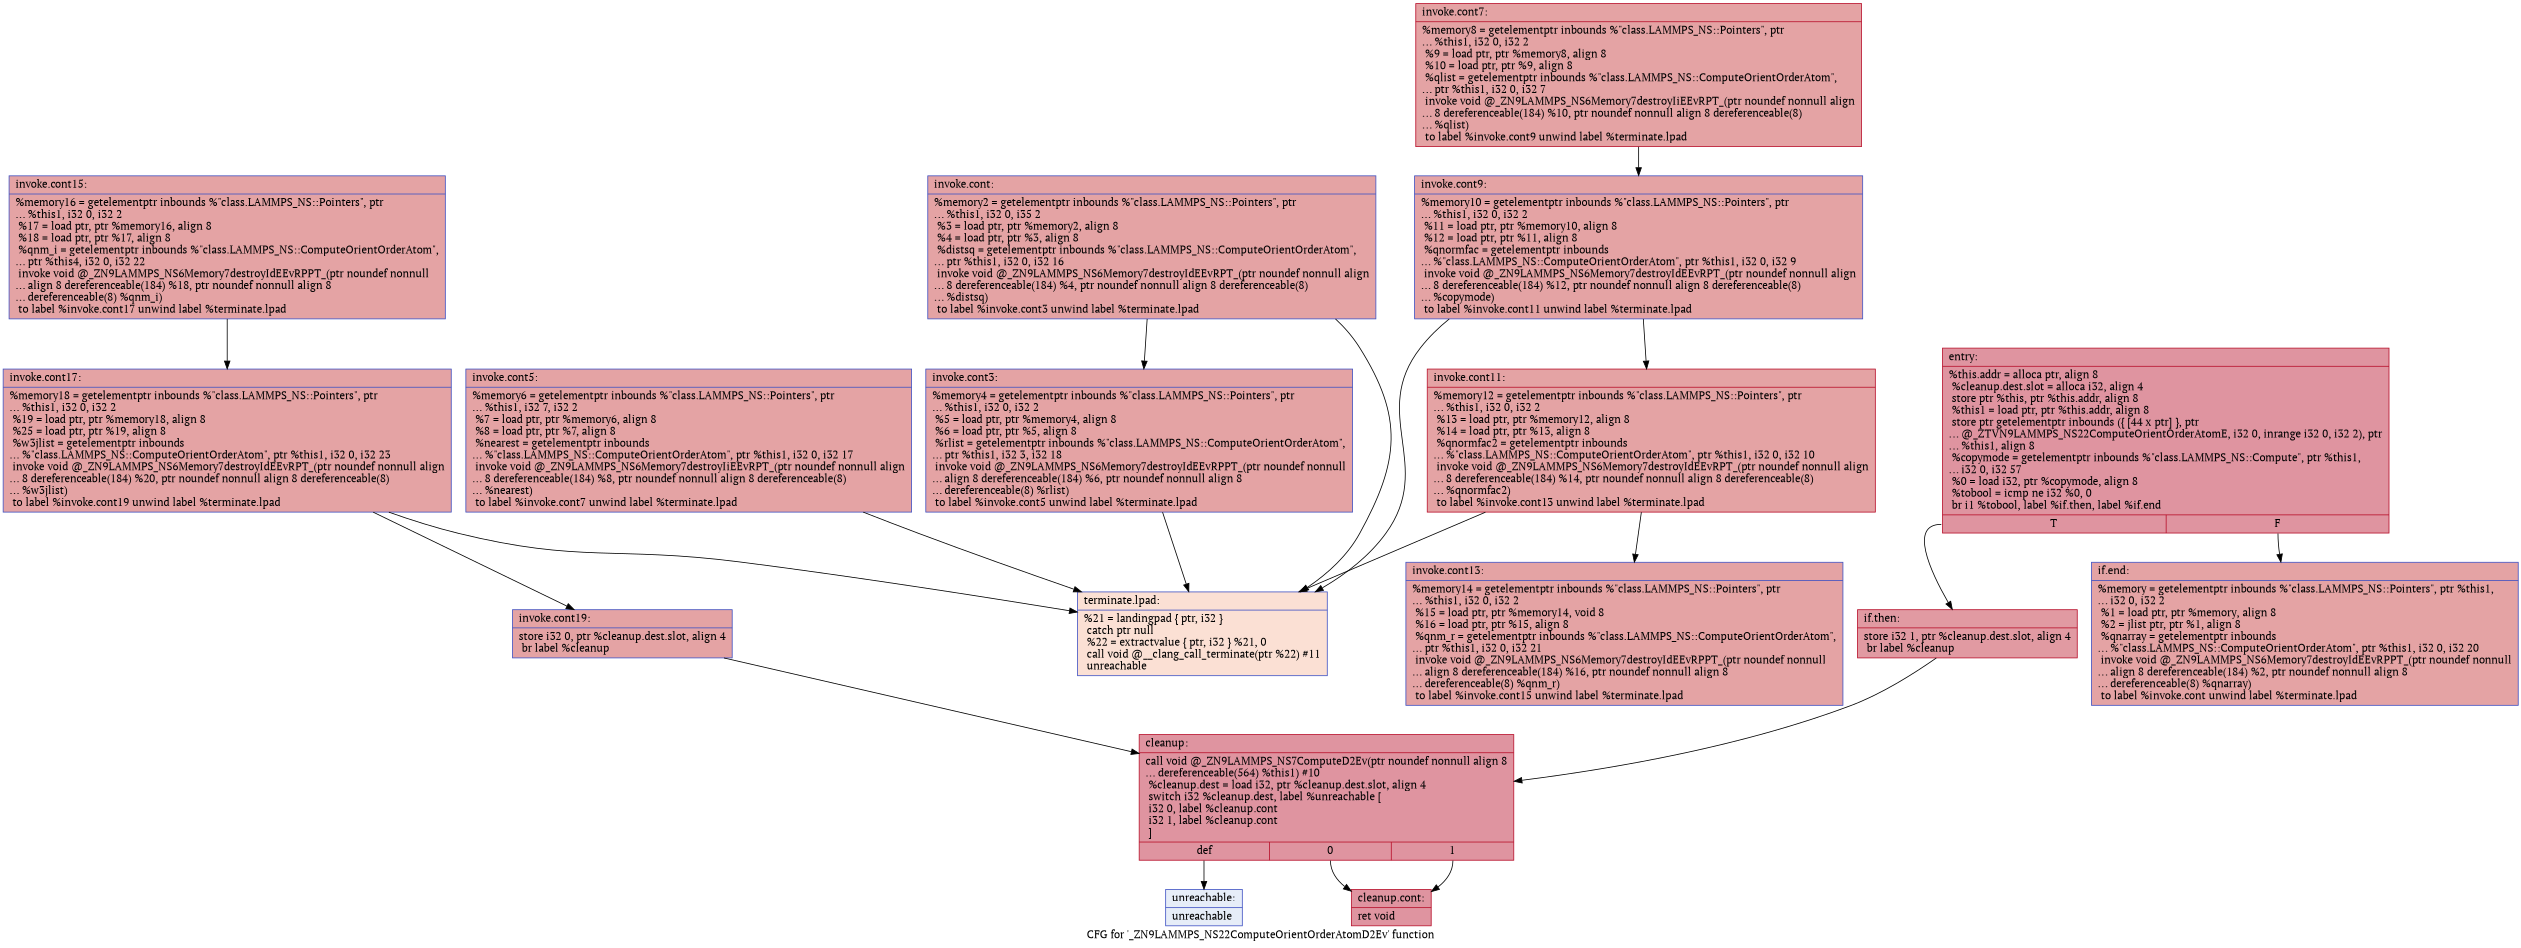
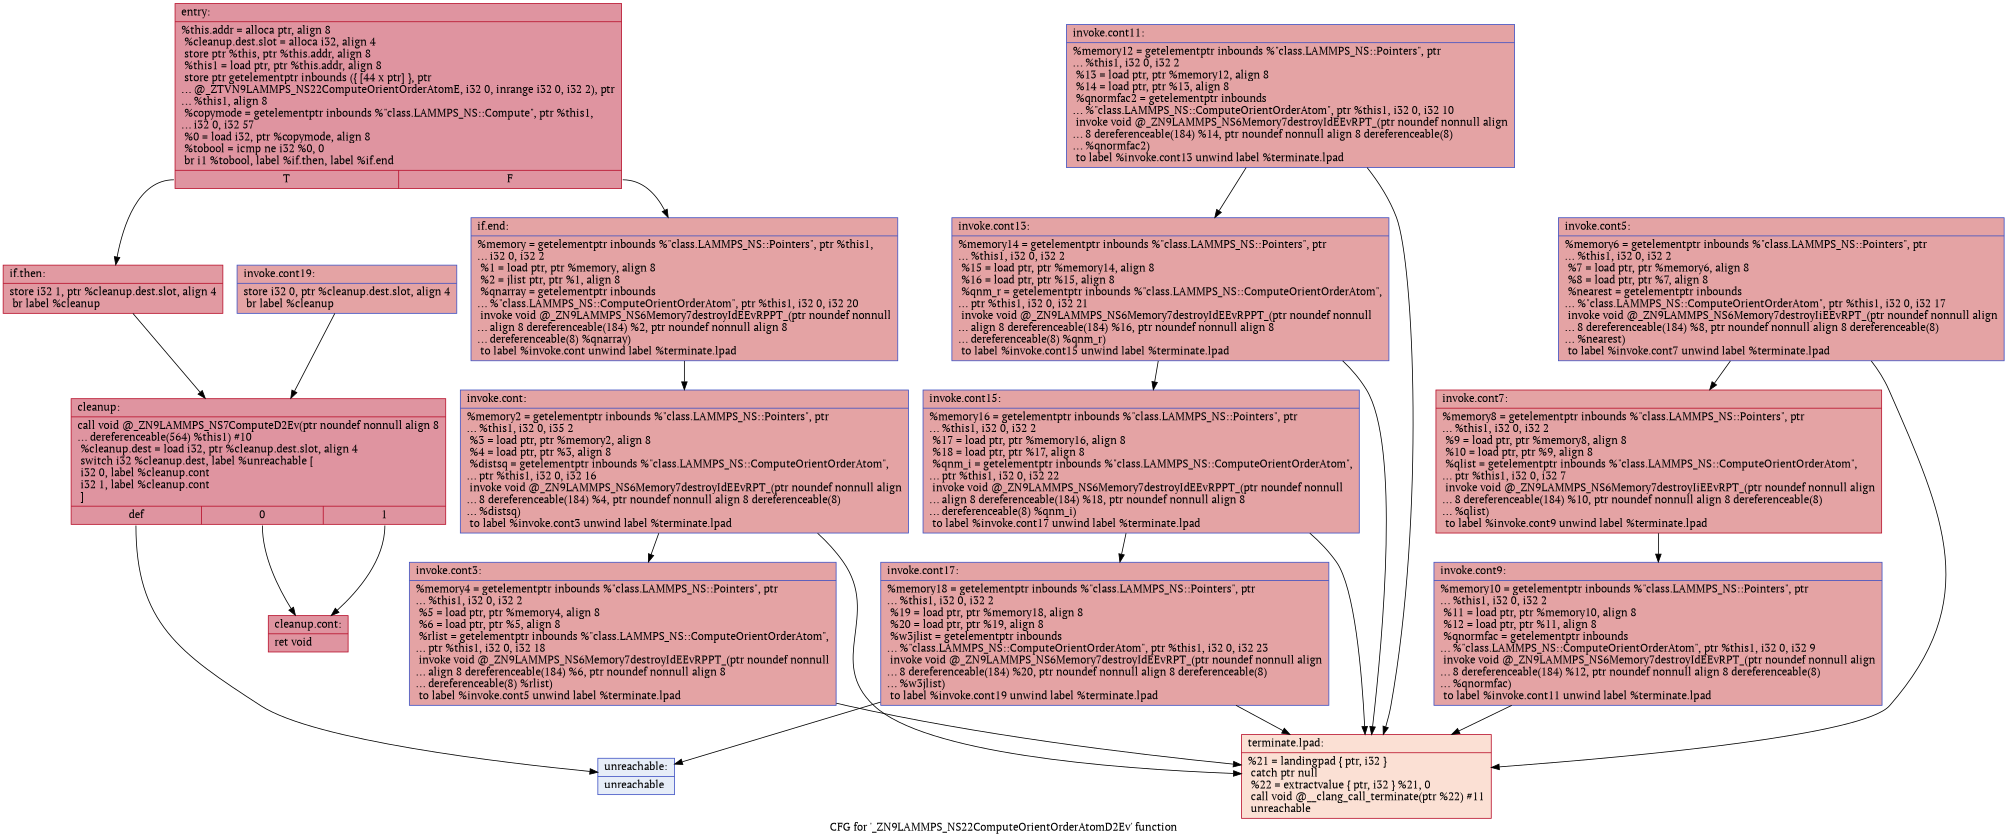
(81, 262) -> (995, 476)
(1458, 298) -> (1476, 684)
(1645, 340) -> none
none -> (684, 371)
none -> (1156, 371)
none -> (1722, 372)
(525, 408) -> (1618, 256)
(88, 431) -> (966, 625)
(1651, 441) -> (1291, 96)
(997, 455) -> (481, 648)
none -> (1386, 538)
(470, 559) -> (781, 732)
(1509, 613) -> (1057, 268)
none -> (1355, 623)
(1202, 634) -> (1366, 776)
